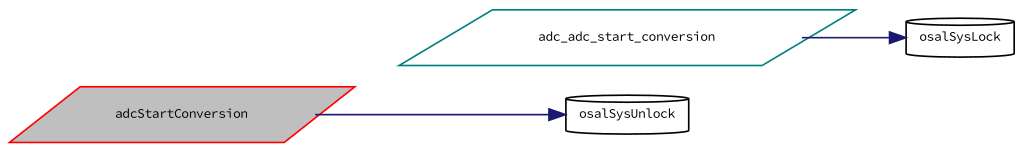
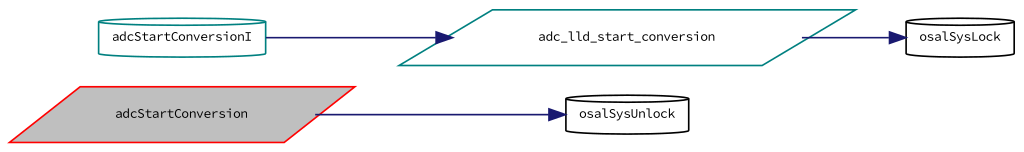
none -> (182, 38)
(627, 38) -> (627, 38)
